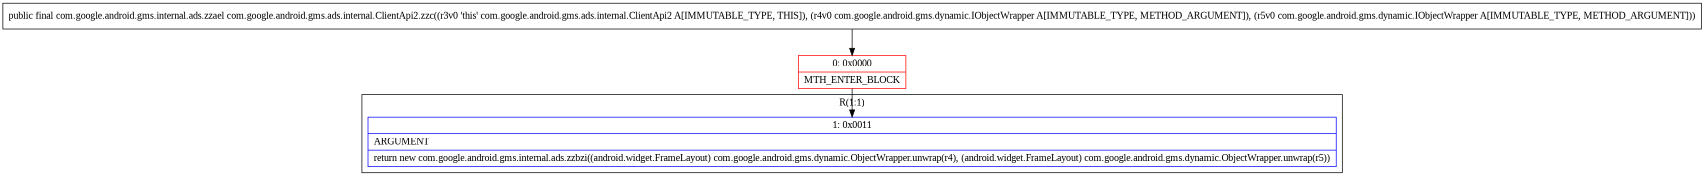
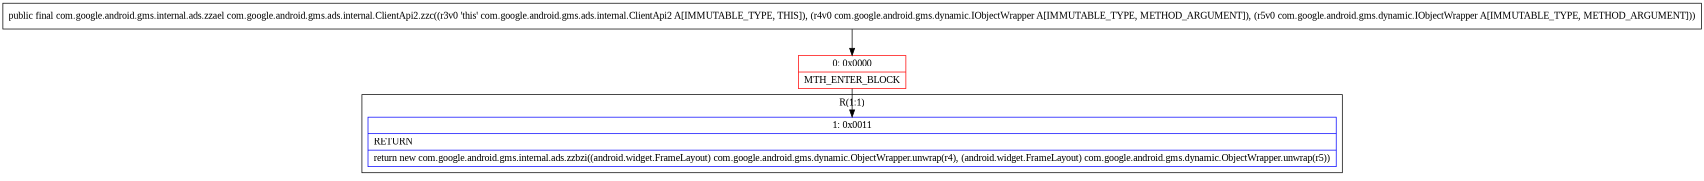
(402, 142) -> (393, 142)
